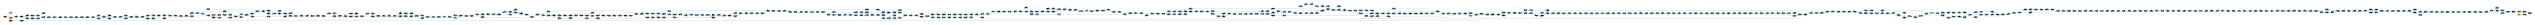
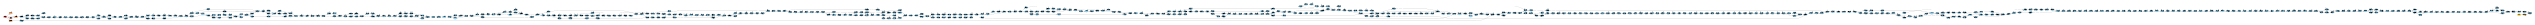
(219, 15) -> (219, 15)
(335, 16) -> (335, 16)
